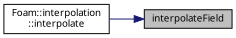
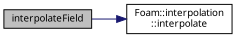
(122, 19) -> (104, 19)
